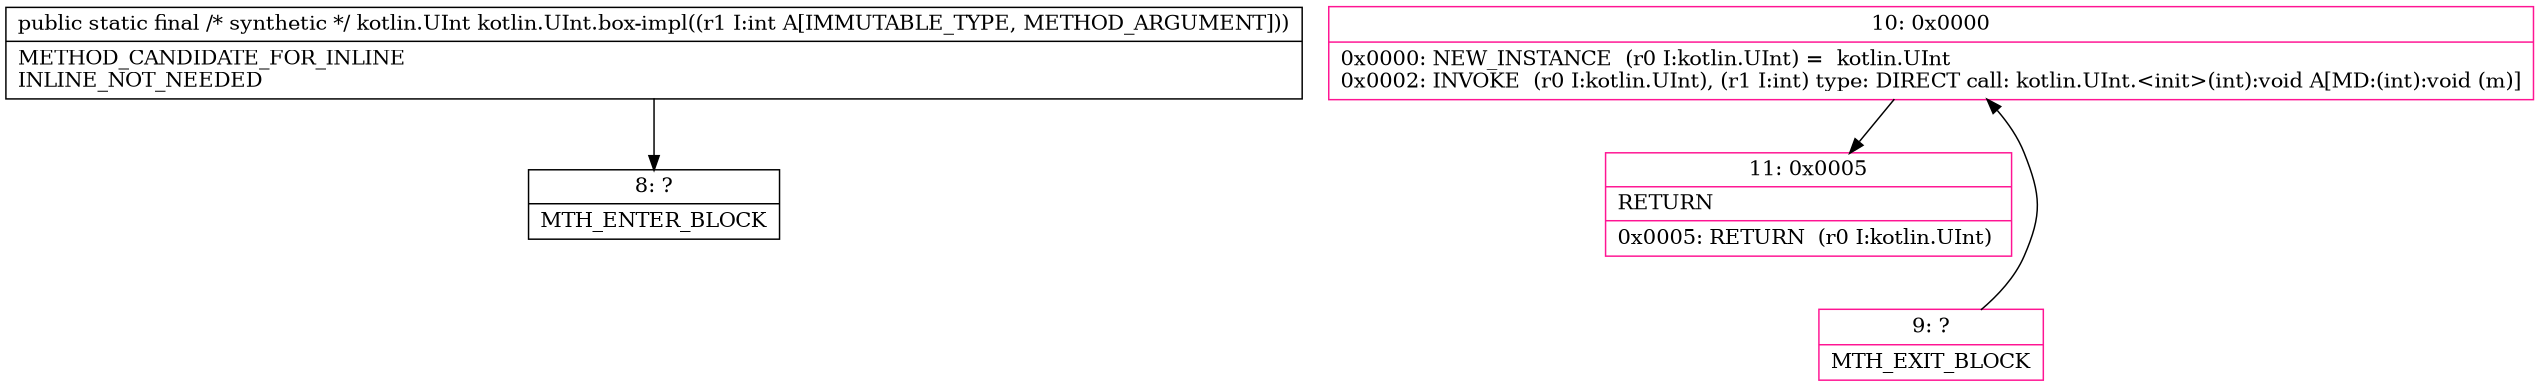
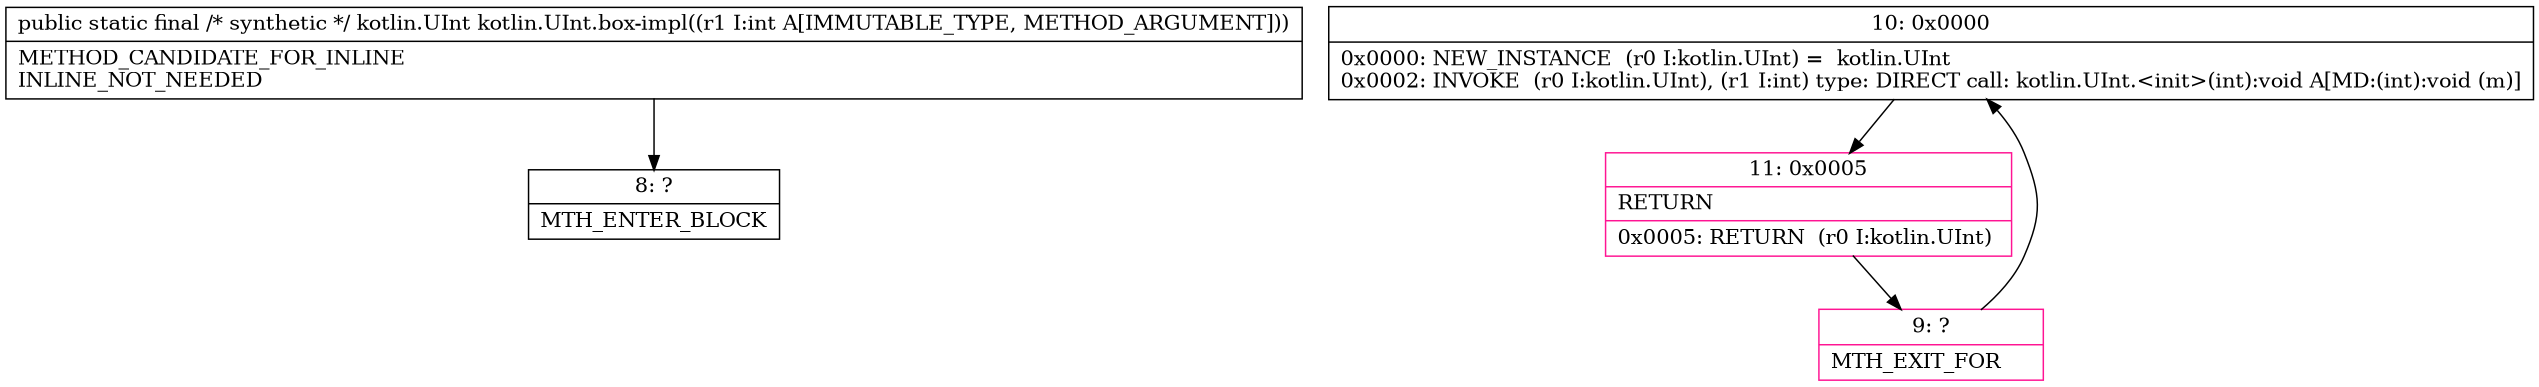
(1931, 53) -> (1931, 53)
none -> (1872, 277)
(1931, 362) -> (1916, 362)
